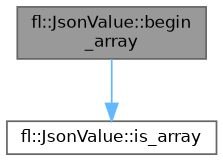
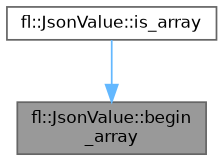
(112, 81) -> (112, 62)
